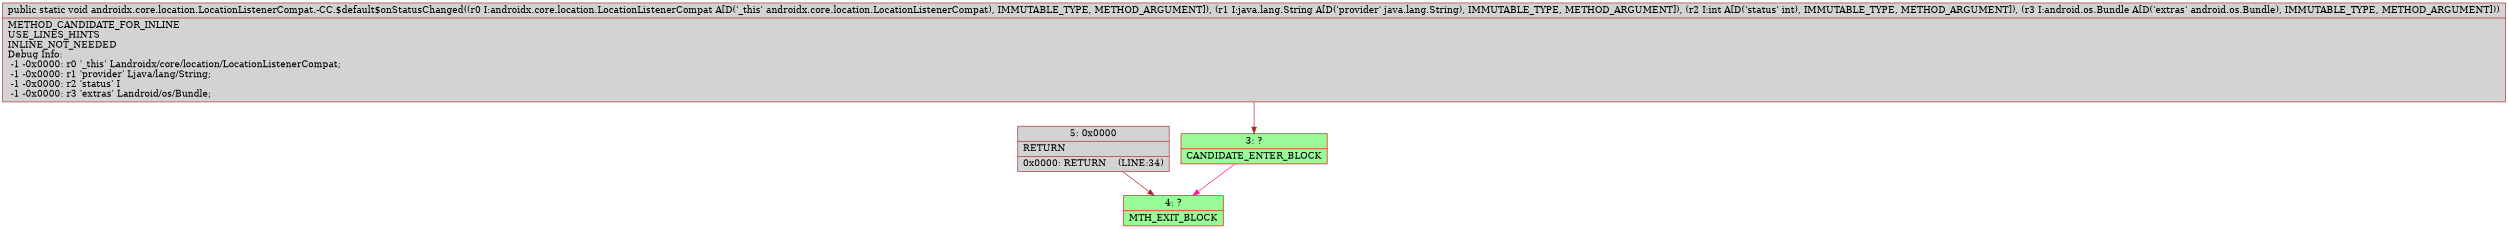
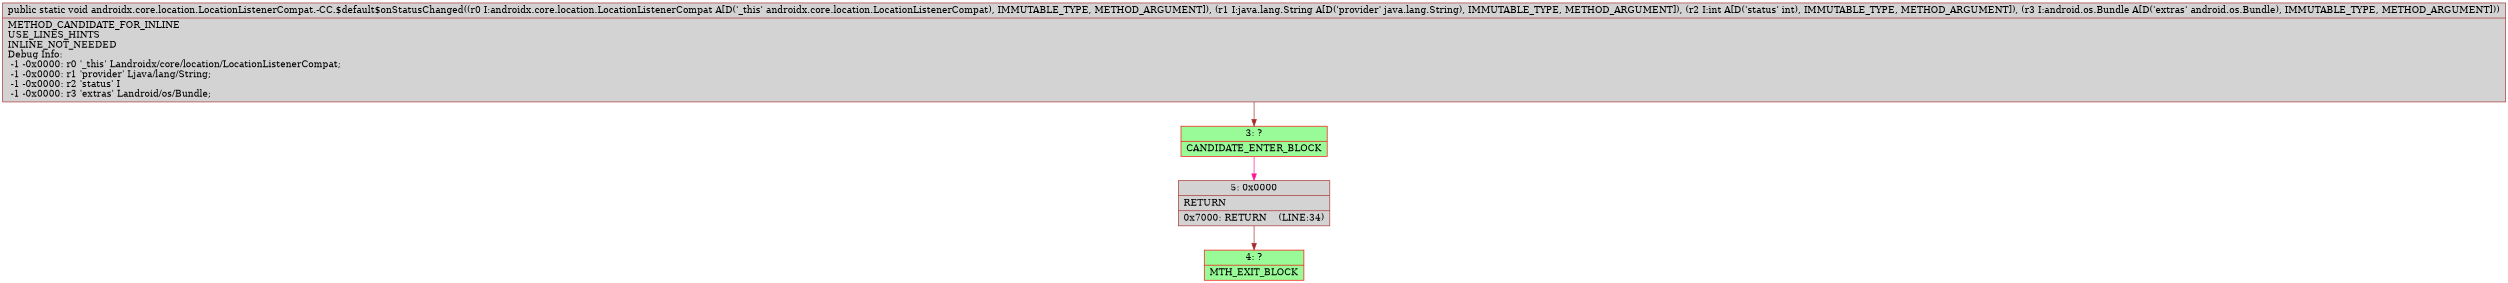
(1093, 164) -> (1254, 218)
(1216, 178) -> (1254, 165)
